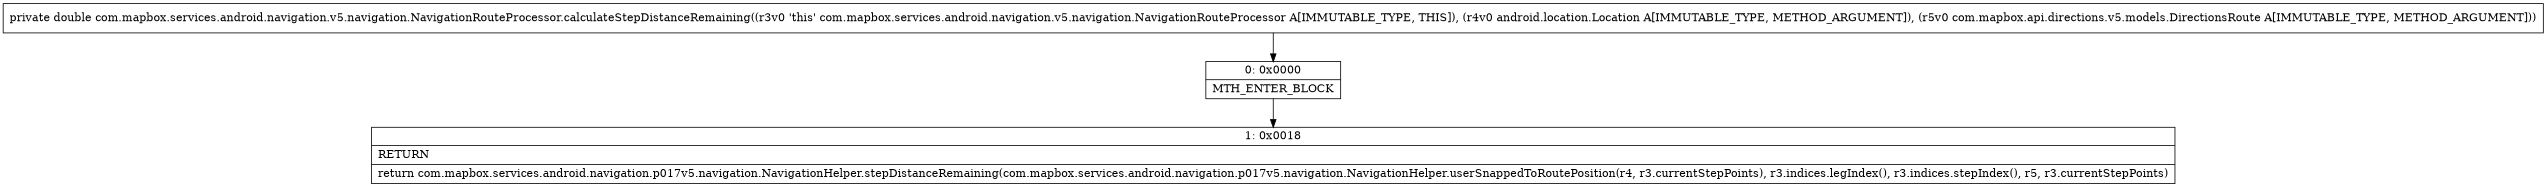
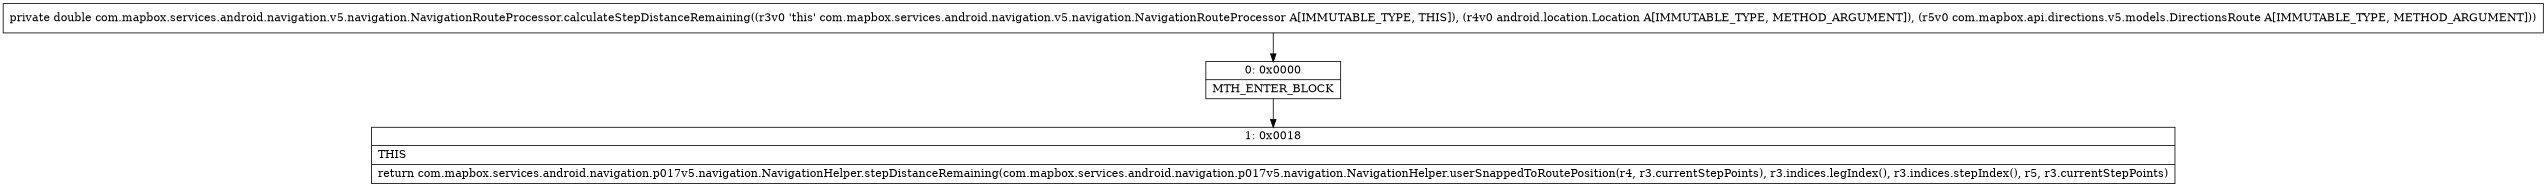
(404, 155) -> (393, 155)
